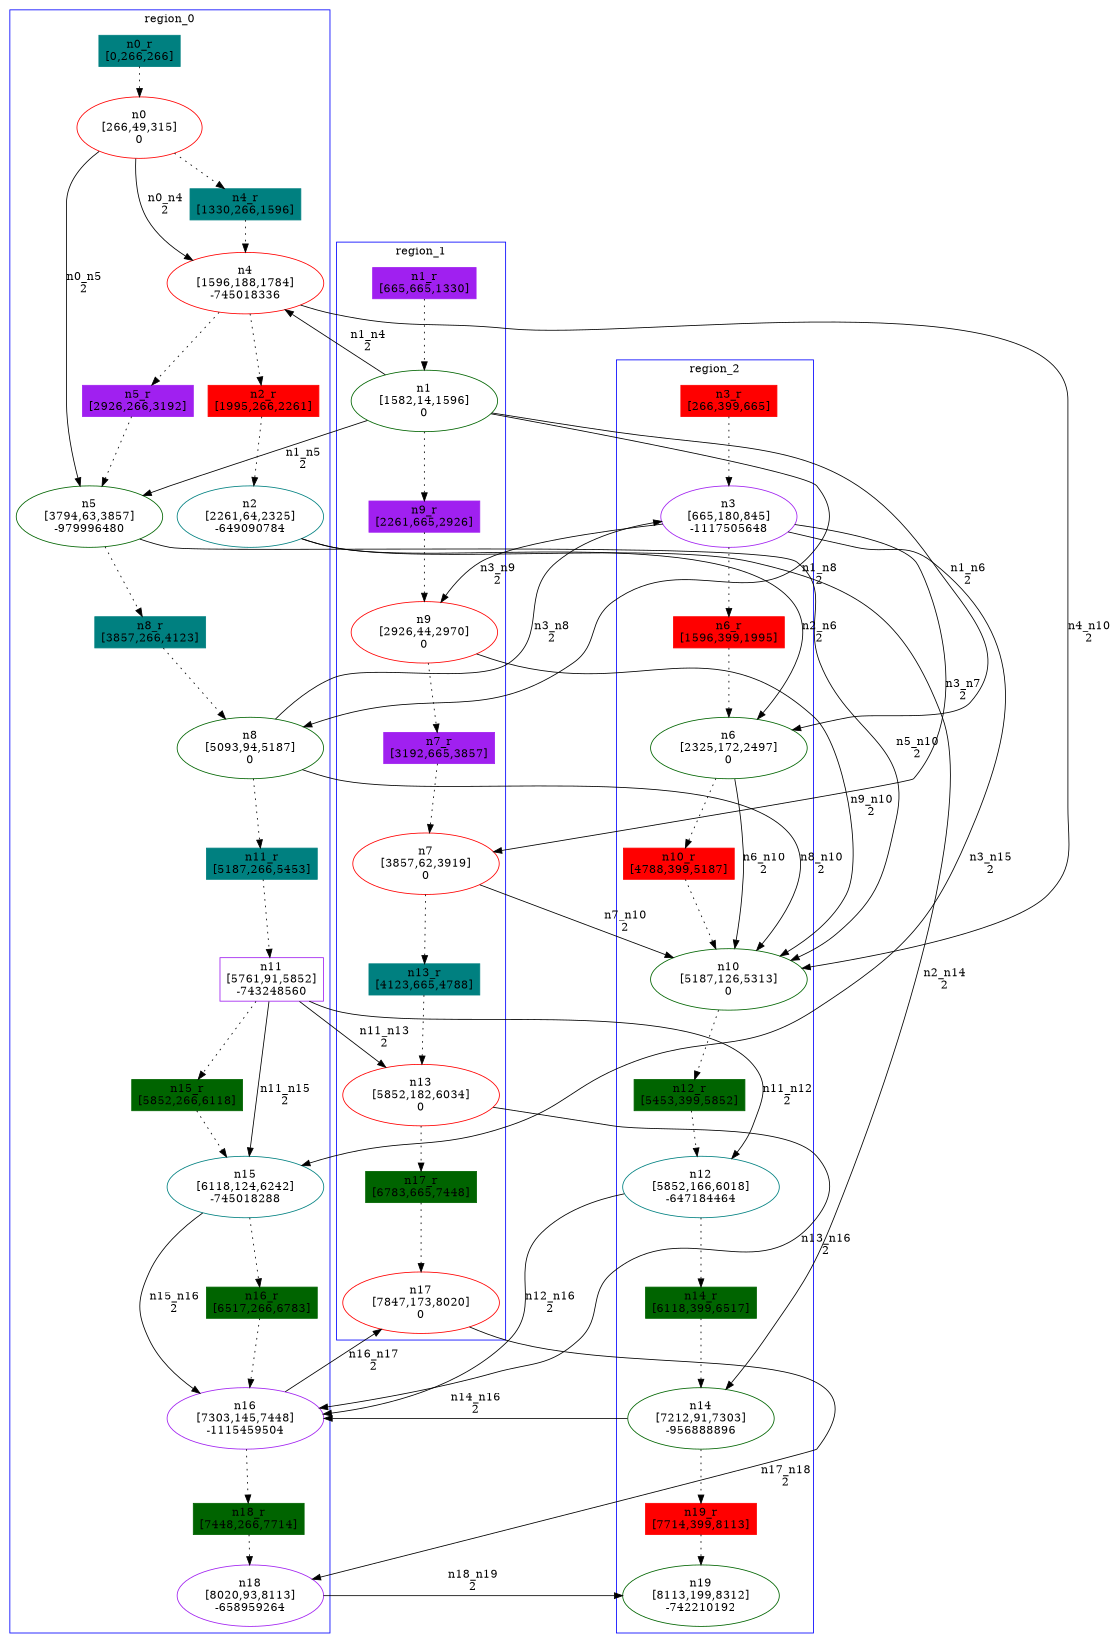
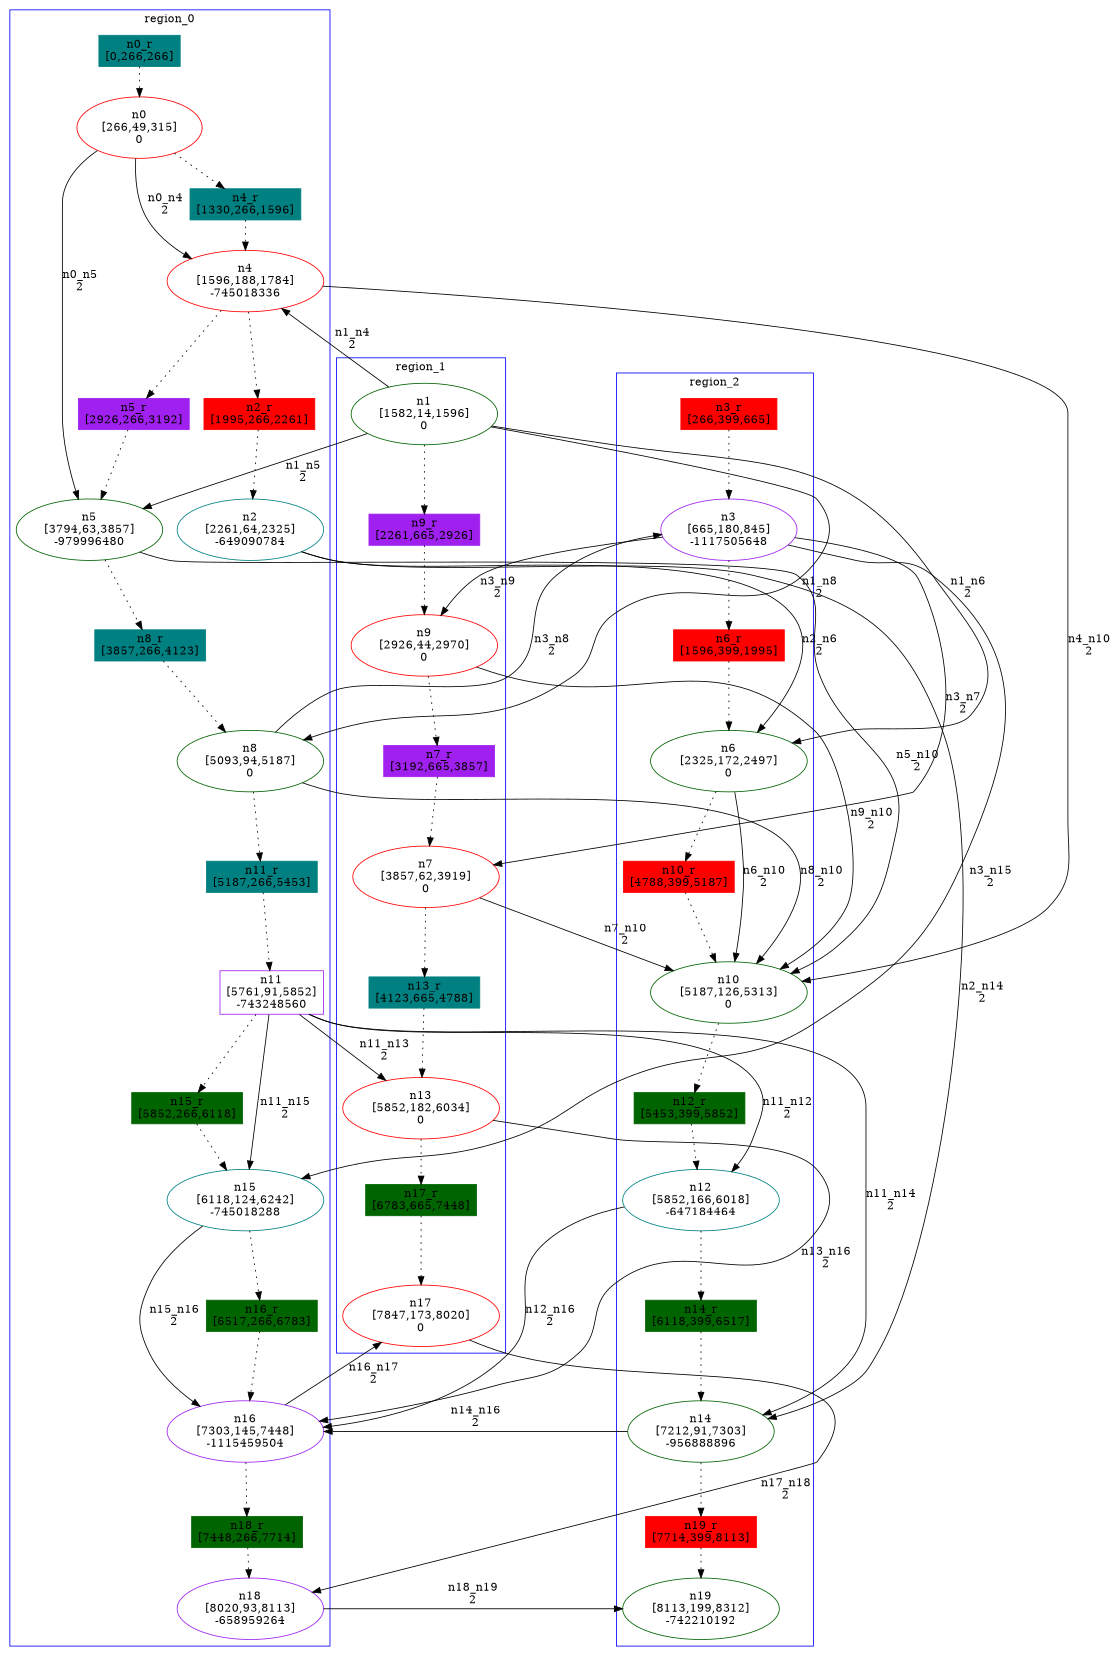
(424, 283) -> none
none -> (753, 1040)
